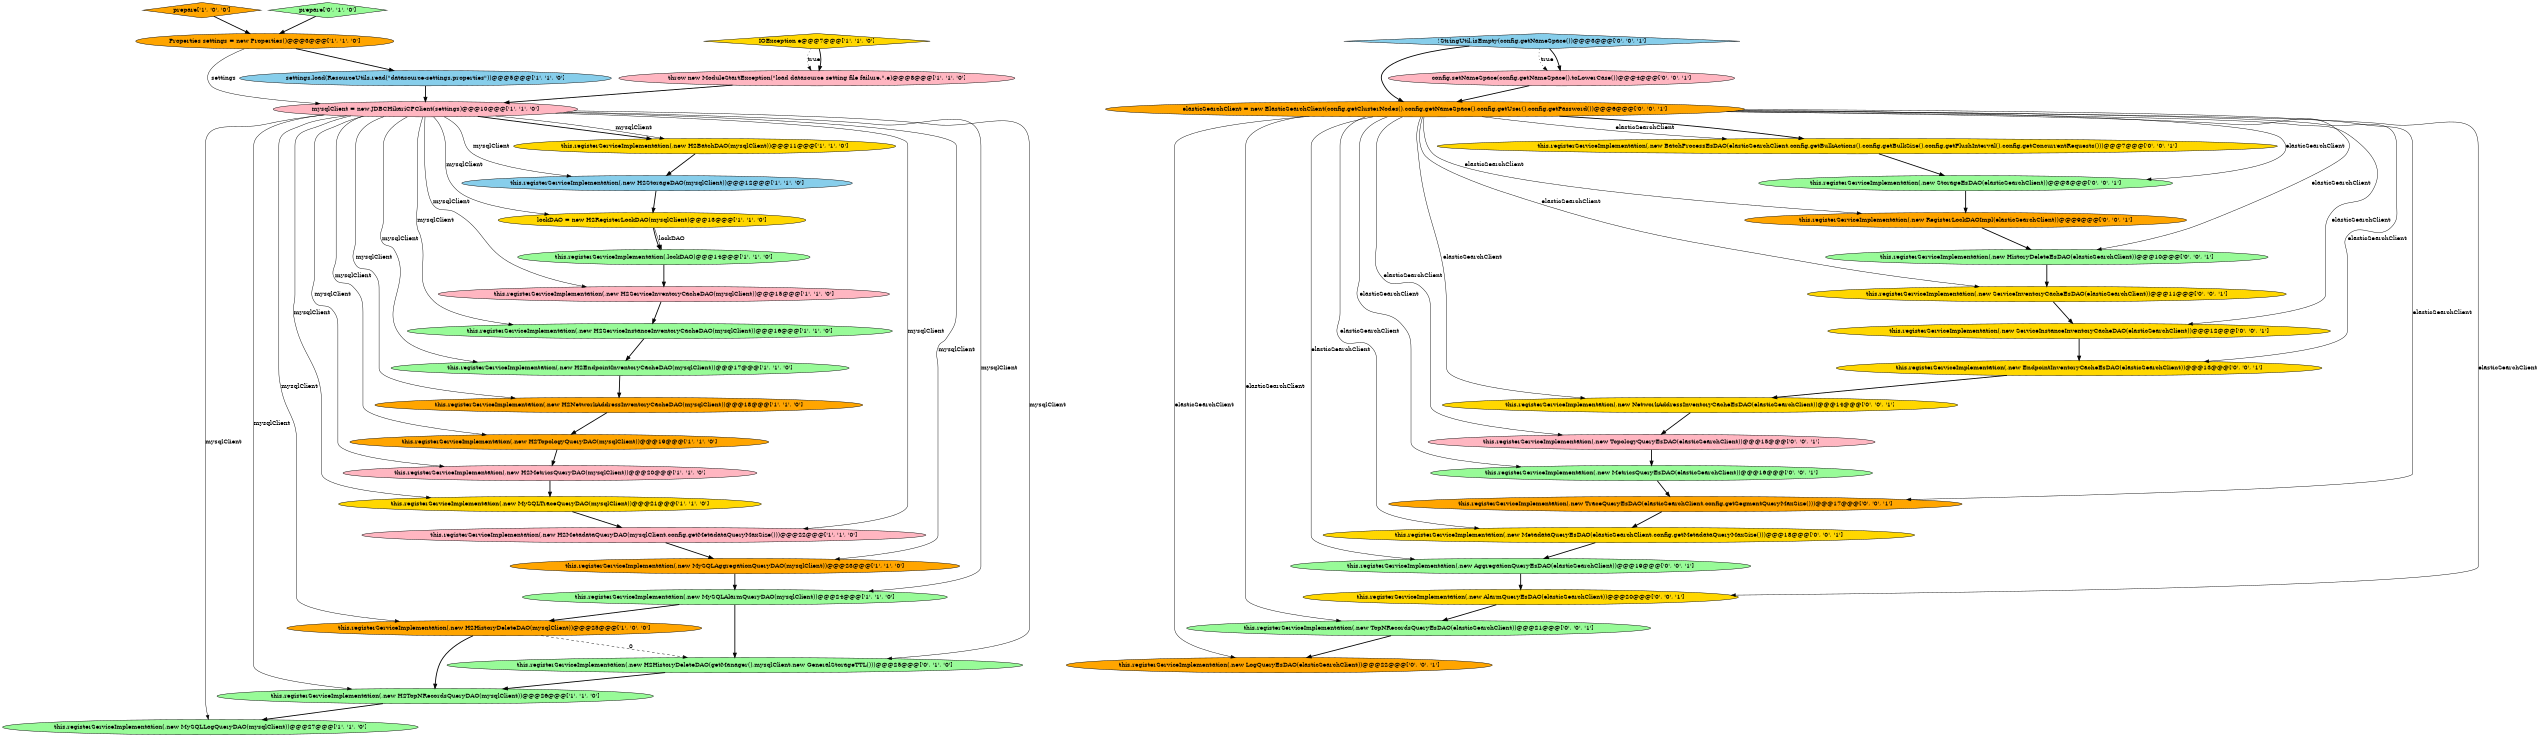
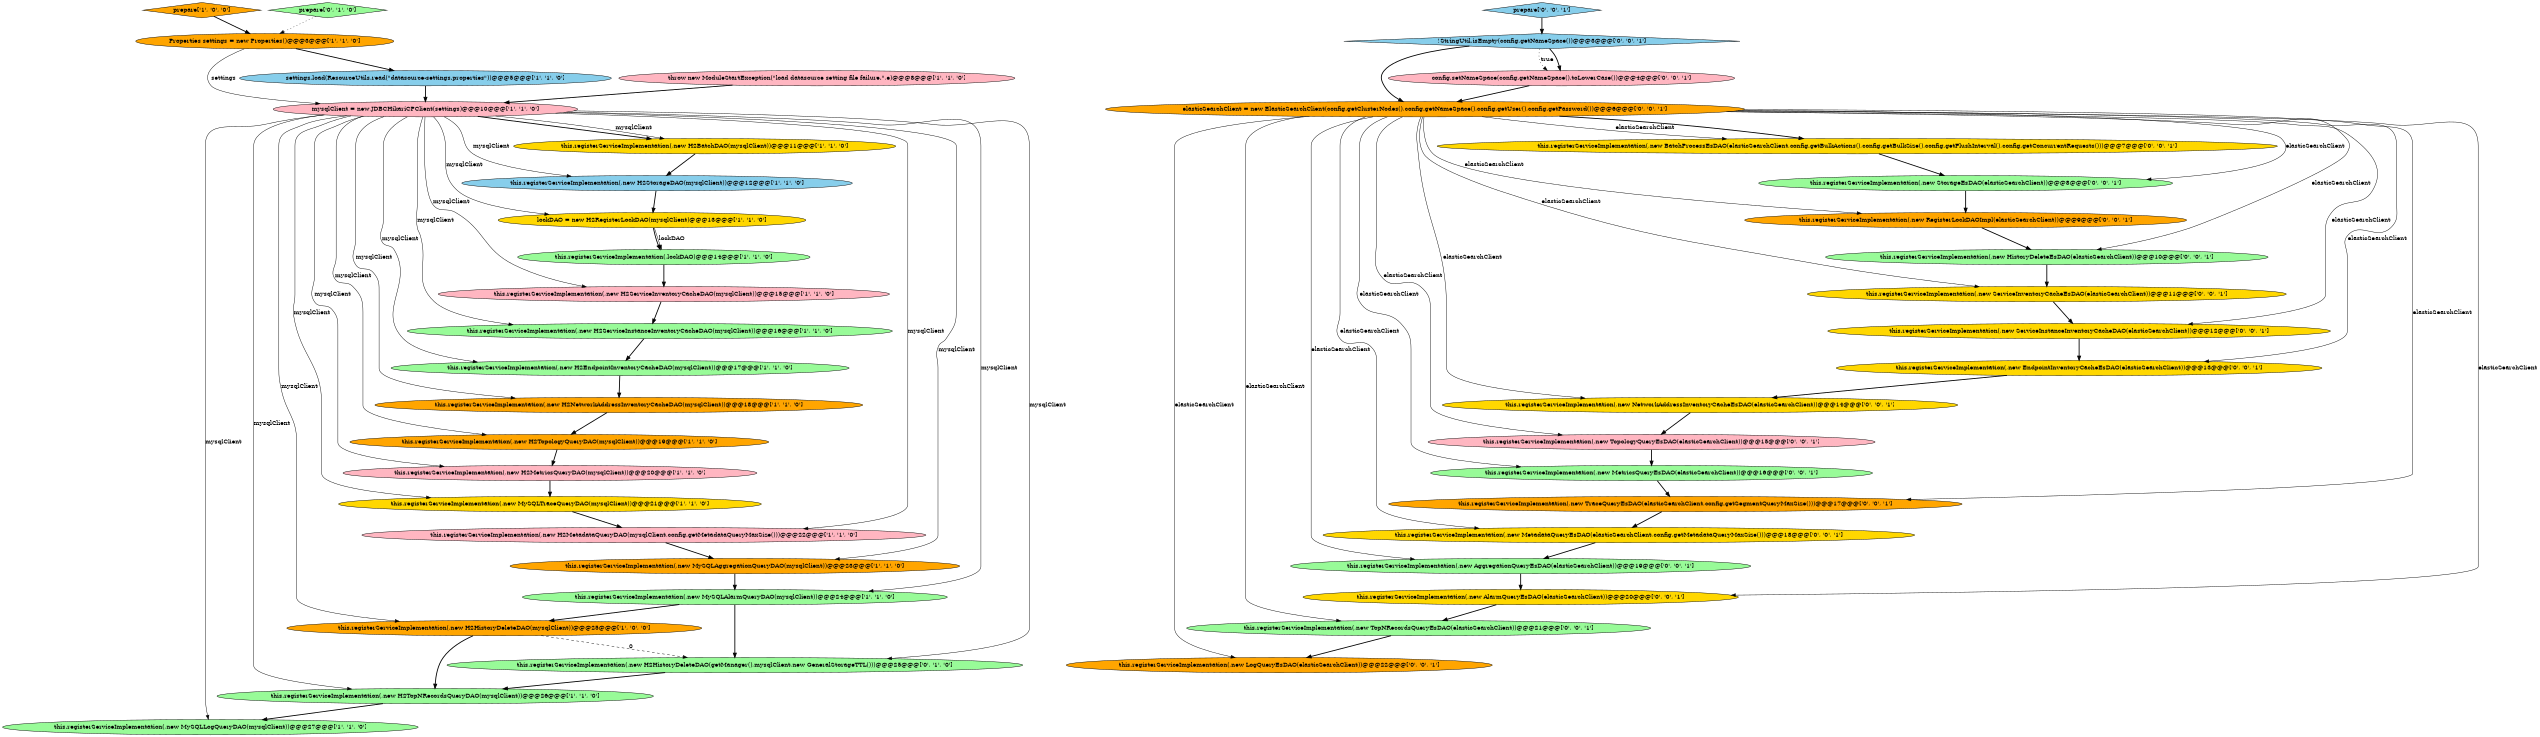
none -> (1542, 10)
(300, 24) -> (300, 24)
(817, 41) -> none
